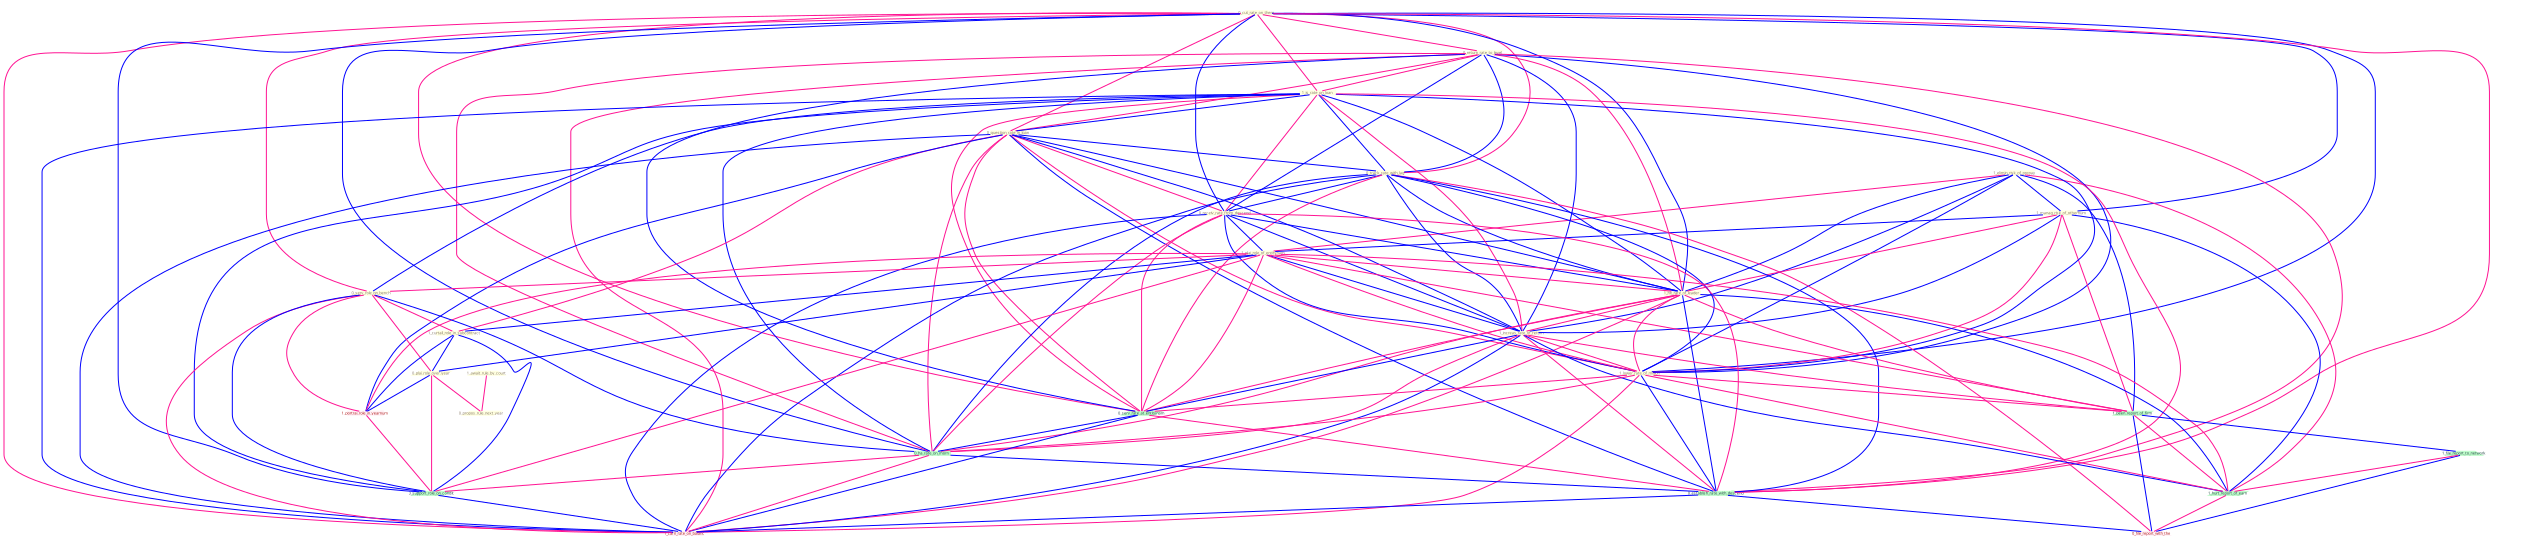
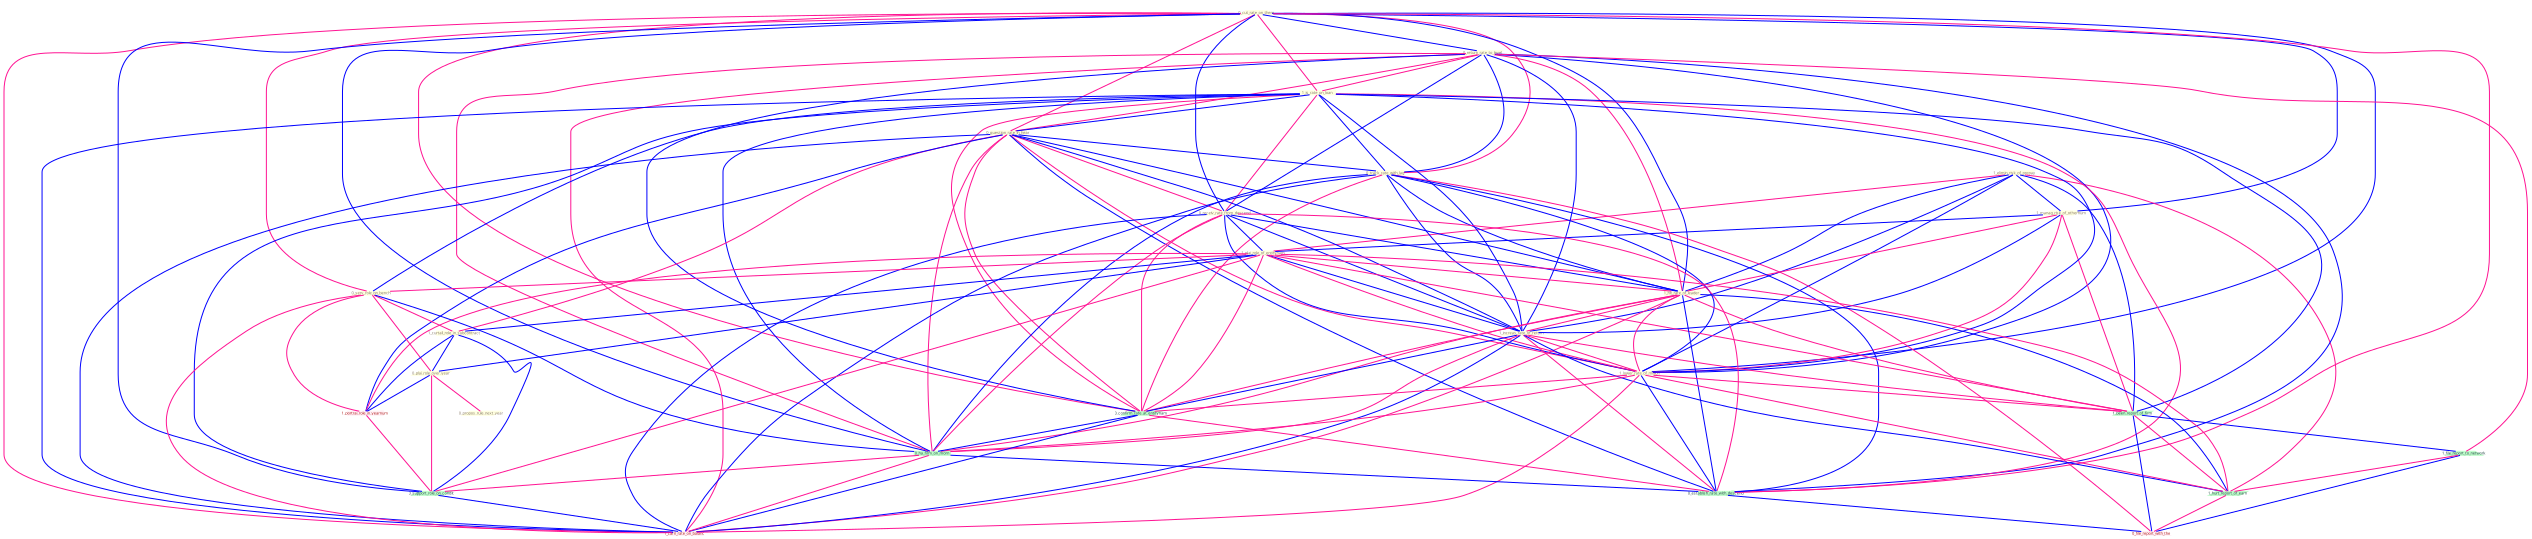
(1370, 33) -> (1370, 33)
none -> (2176, 88)
(1008, 133) -> (1008, 133)
(1510, 176) -> (1978, 119)
(1305, 193) -> none
(2280, 193) -> (2280, 193)
(1445, 195) -> (1445, 195)
(2286, 301) -> none
(487, 373) -> none
(1142, 413) -> (1142, 413)
(235, 420) -> none
(932, 453) -> (932, 453)
(1197, 514) -> none
